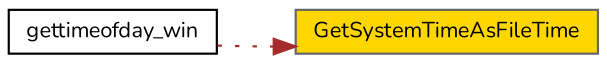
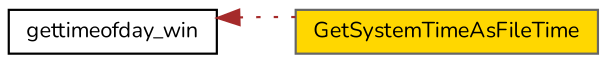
(245, 46) -> (268, 17)
